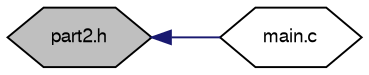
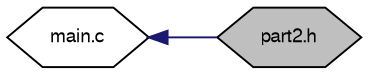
(196, 37) -> (192, 37)
